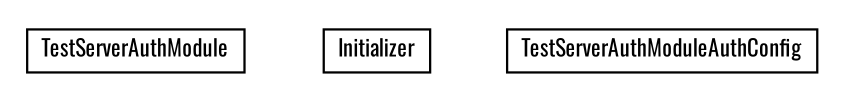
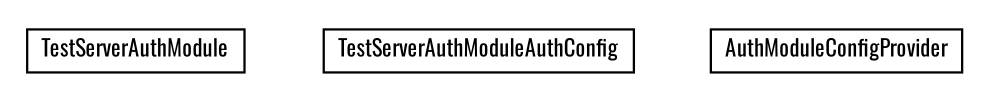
(376, 50) -> none
none -> (835, 50)
